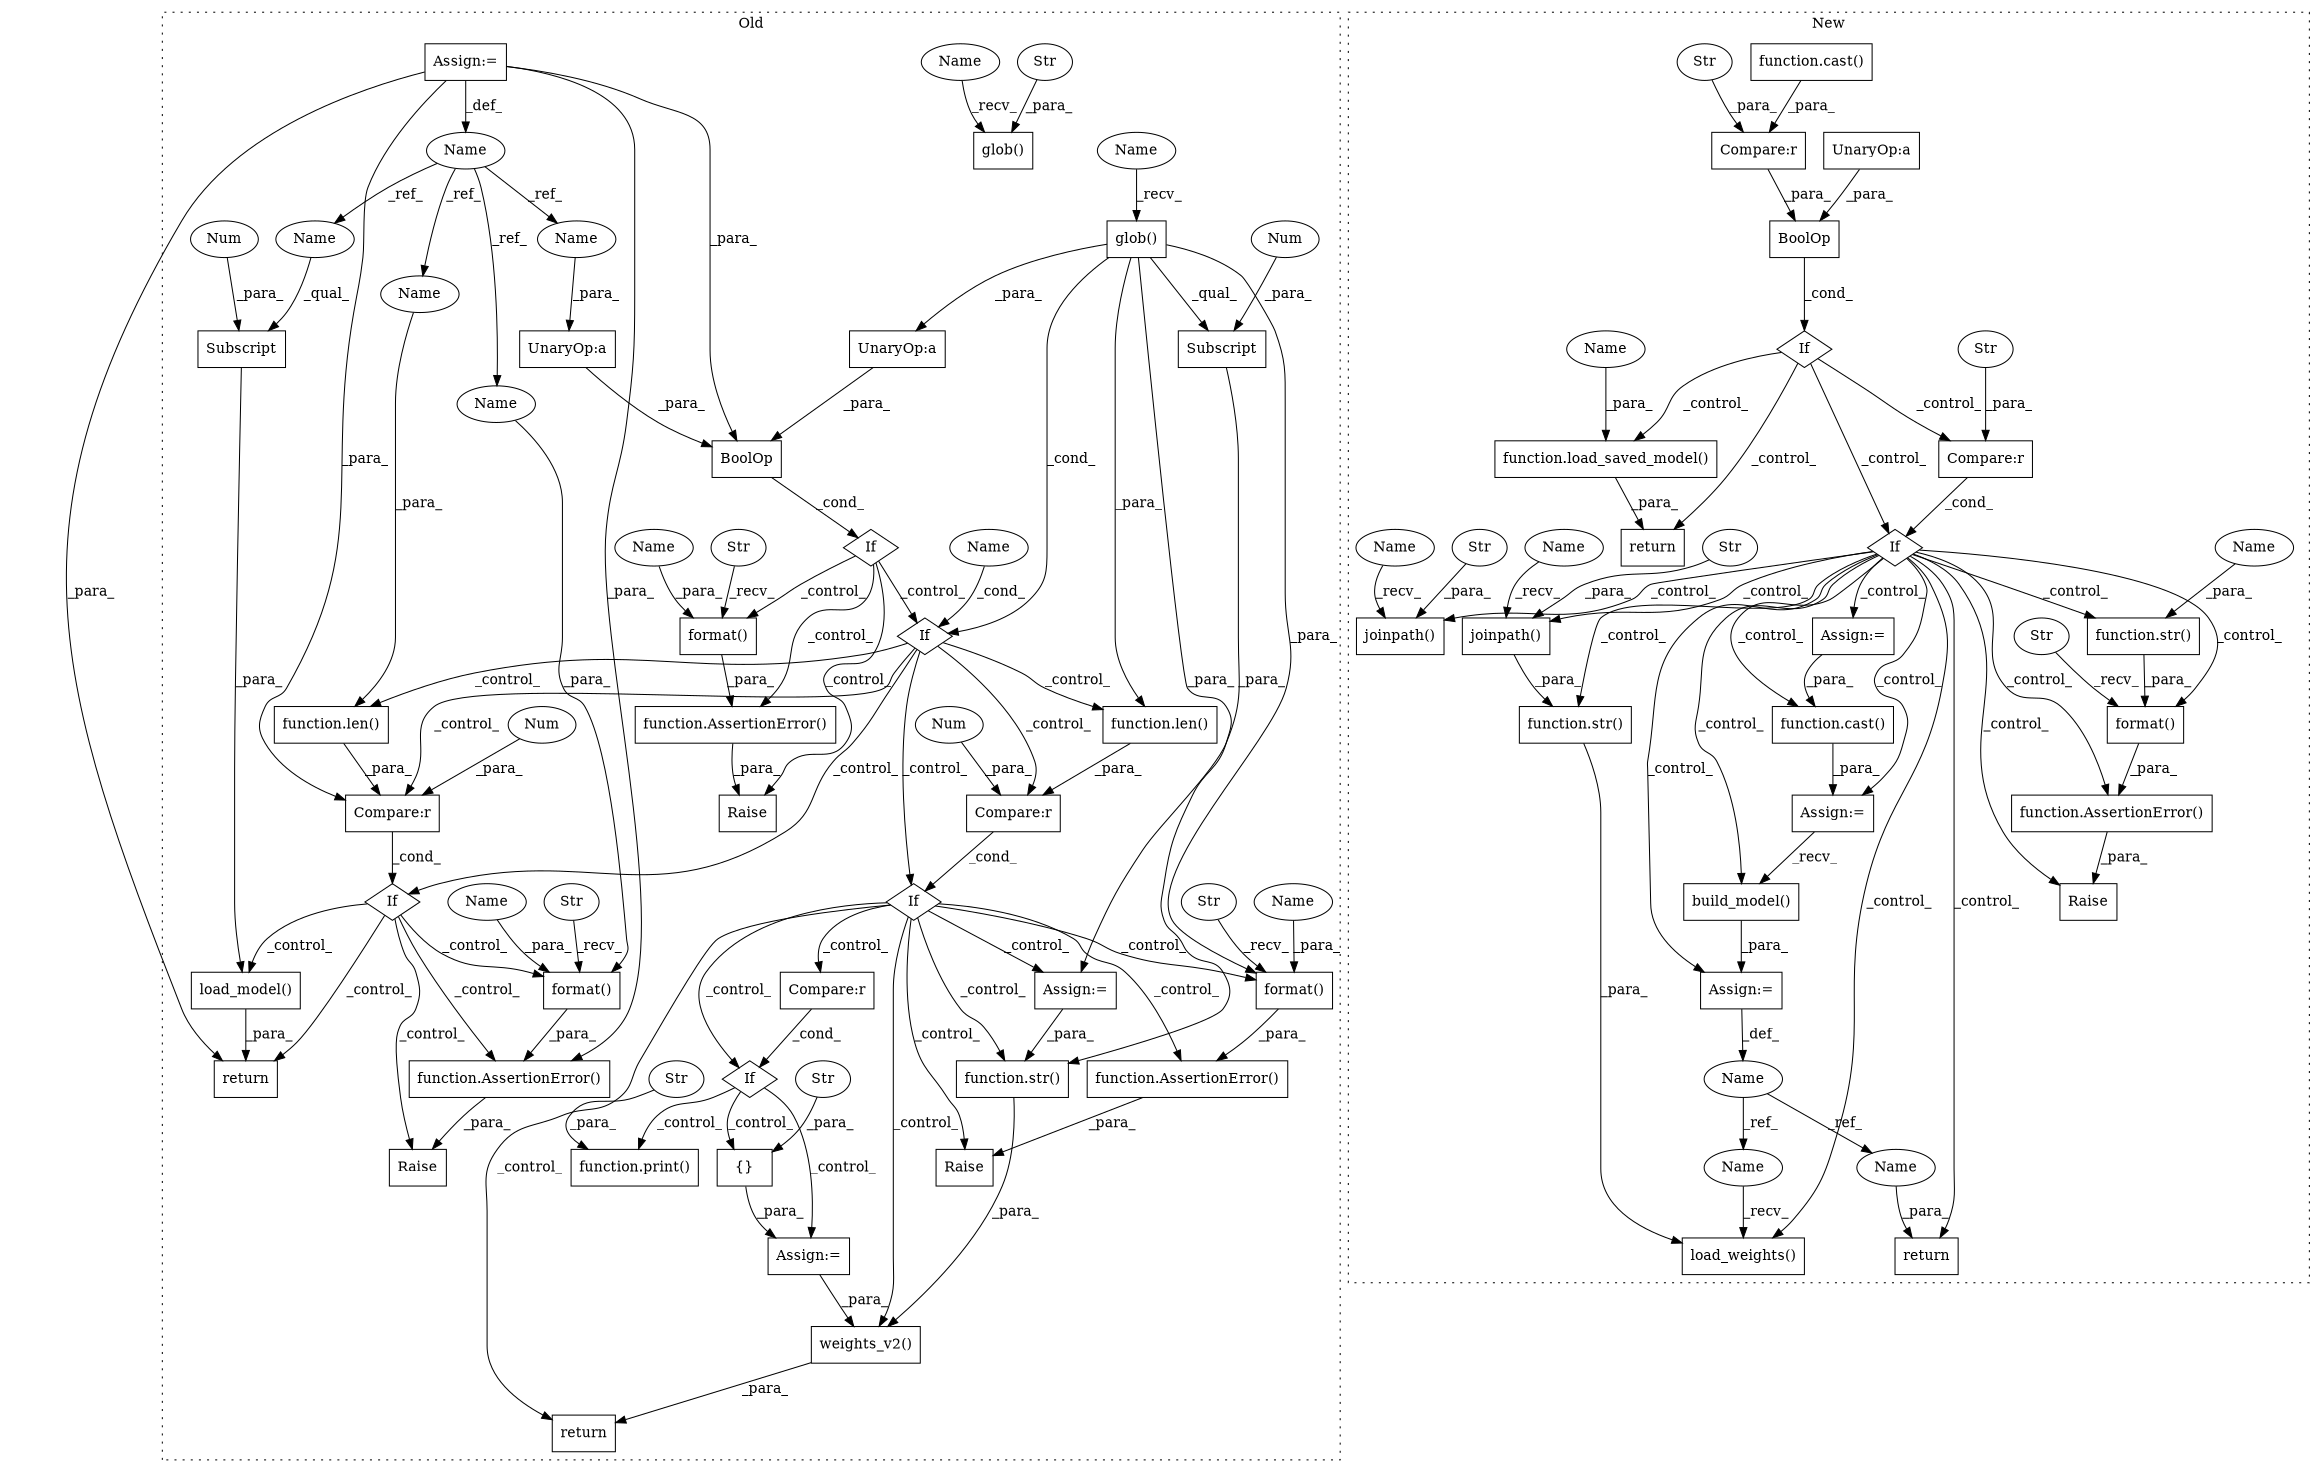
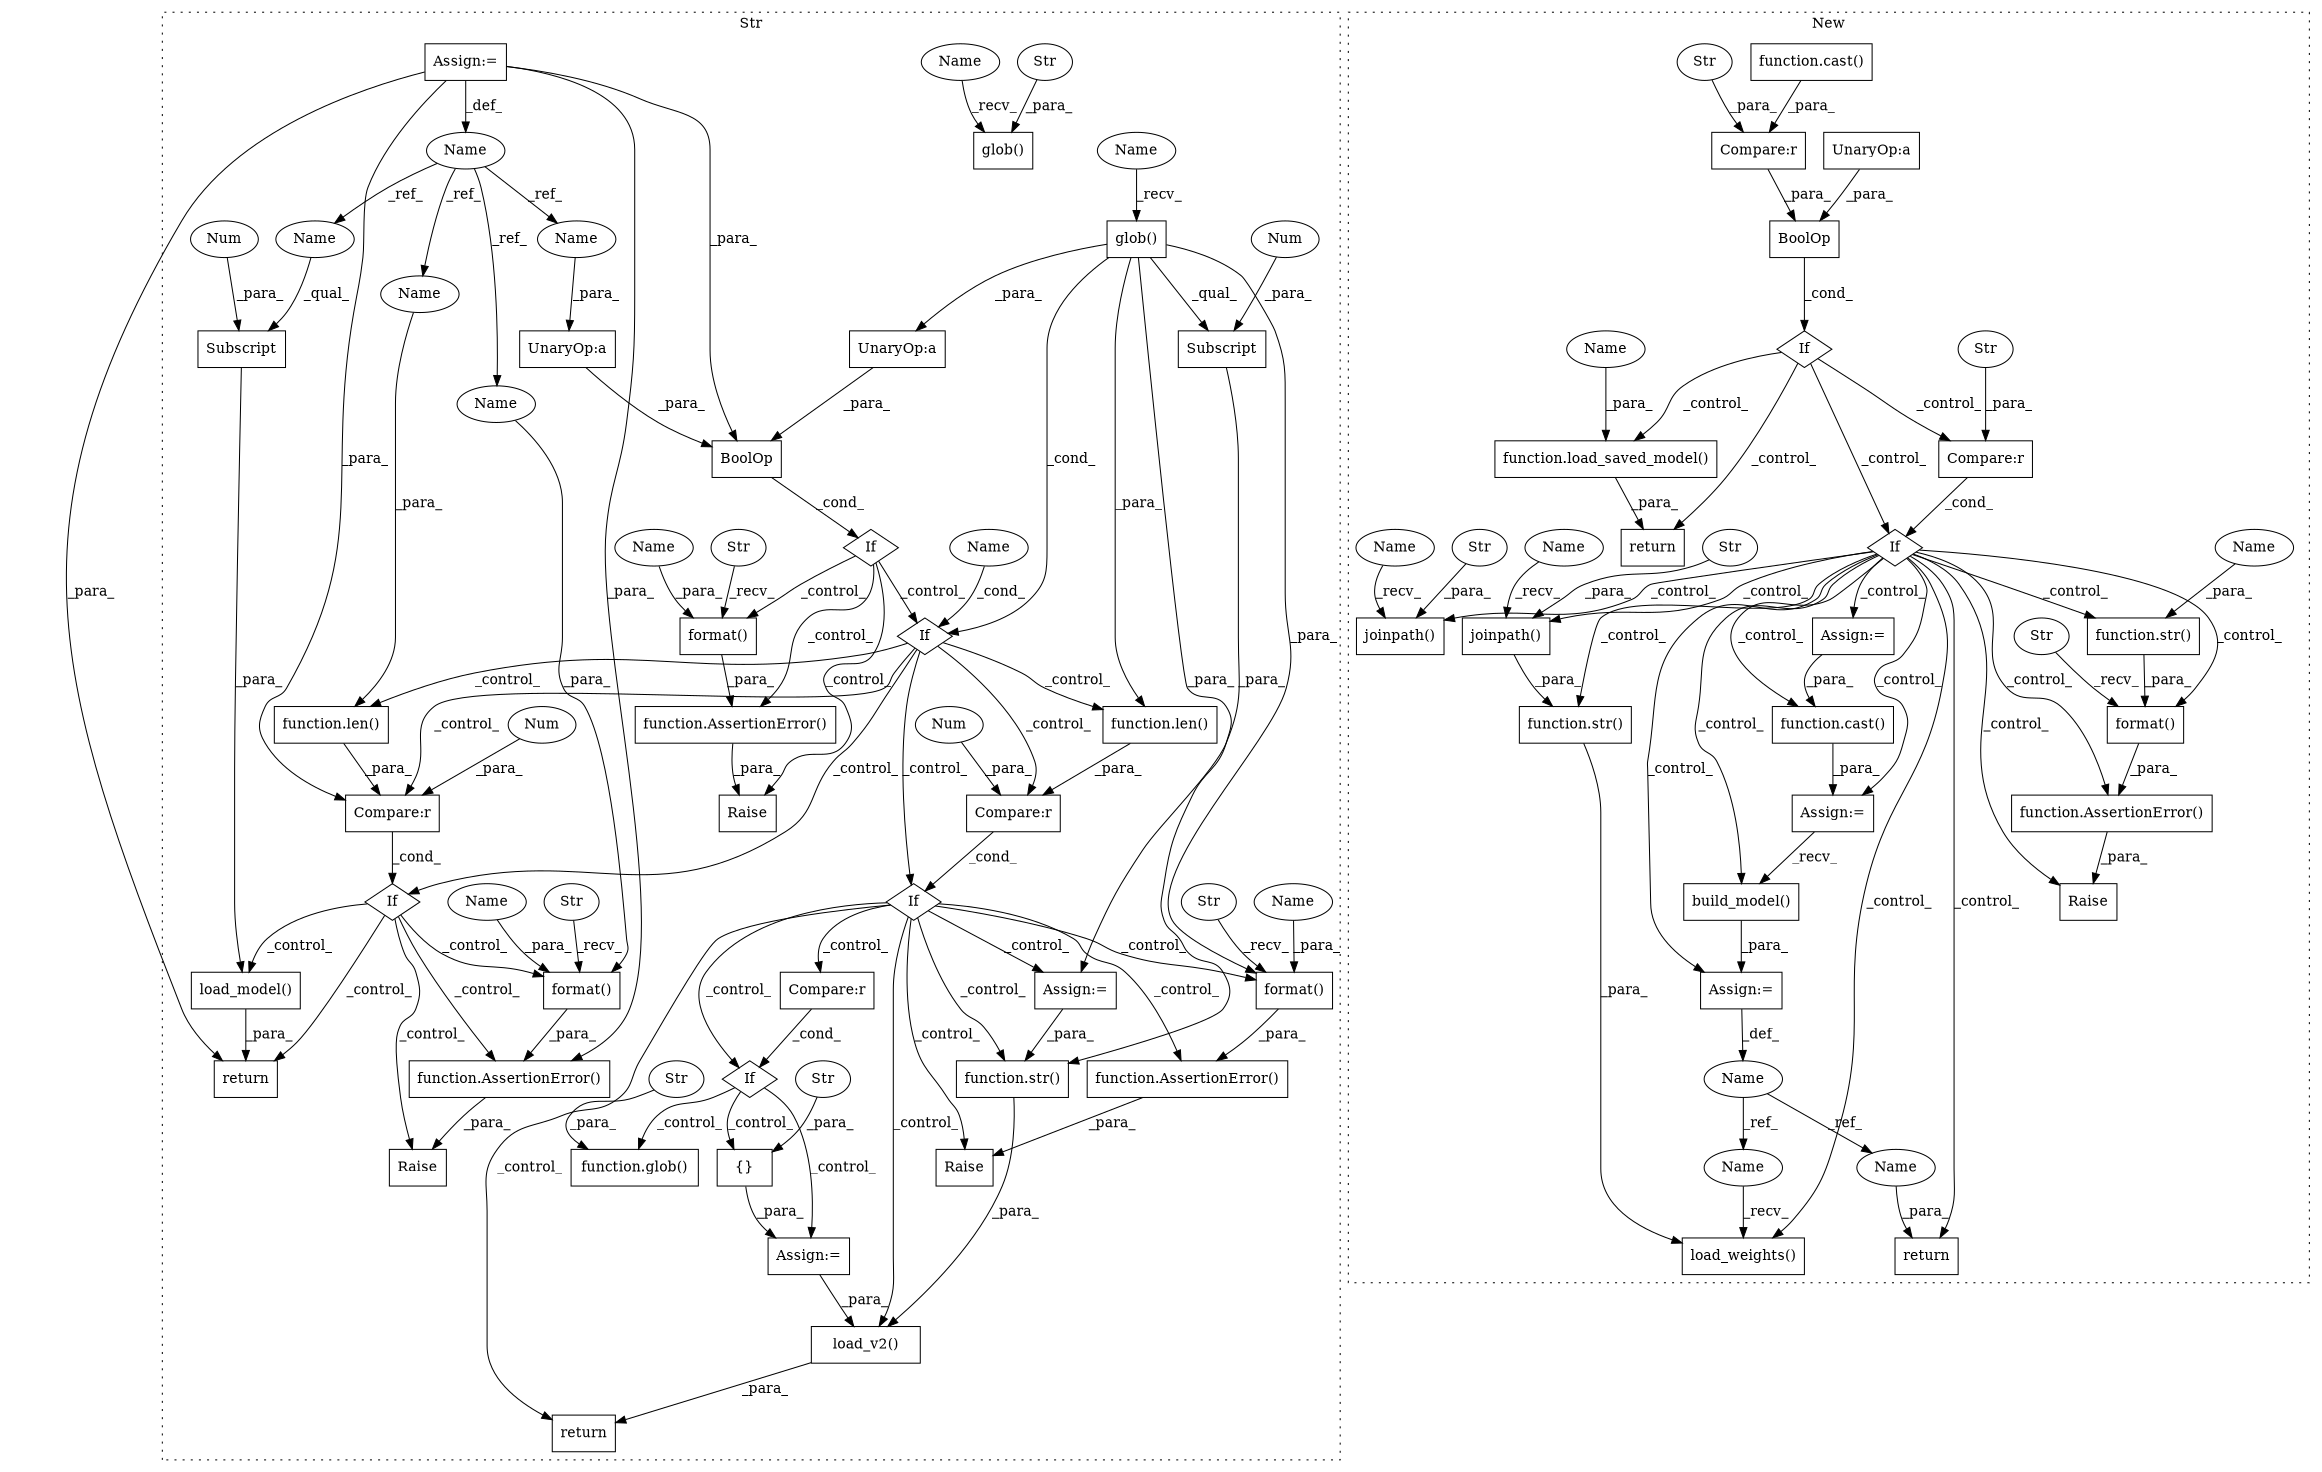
(751, 24) -> (751, 24)
(635, 1168) -> (635, 1168)
(866, 1345) -> (866, 1345)
